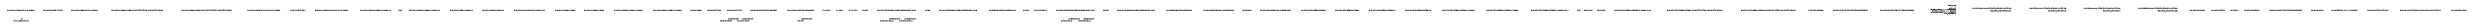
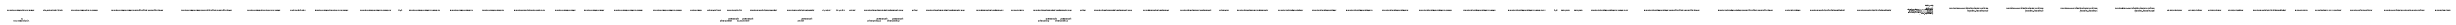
(840, 10) -> none
(1026, 10) -> none
(2234, 10) -> (2215, 10)
